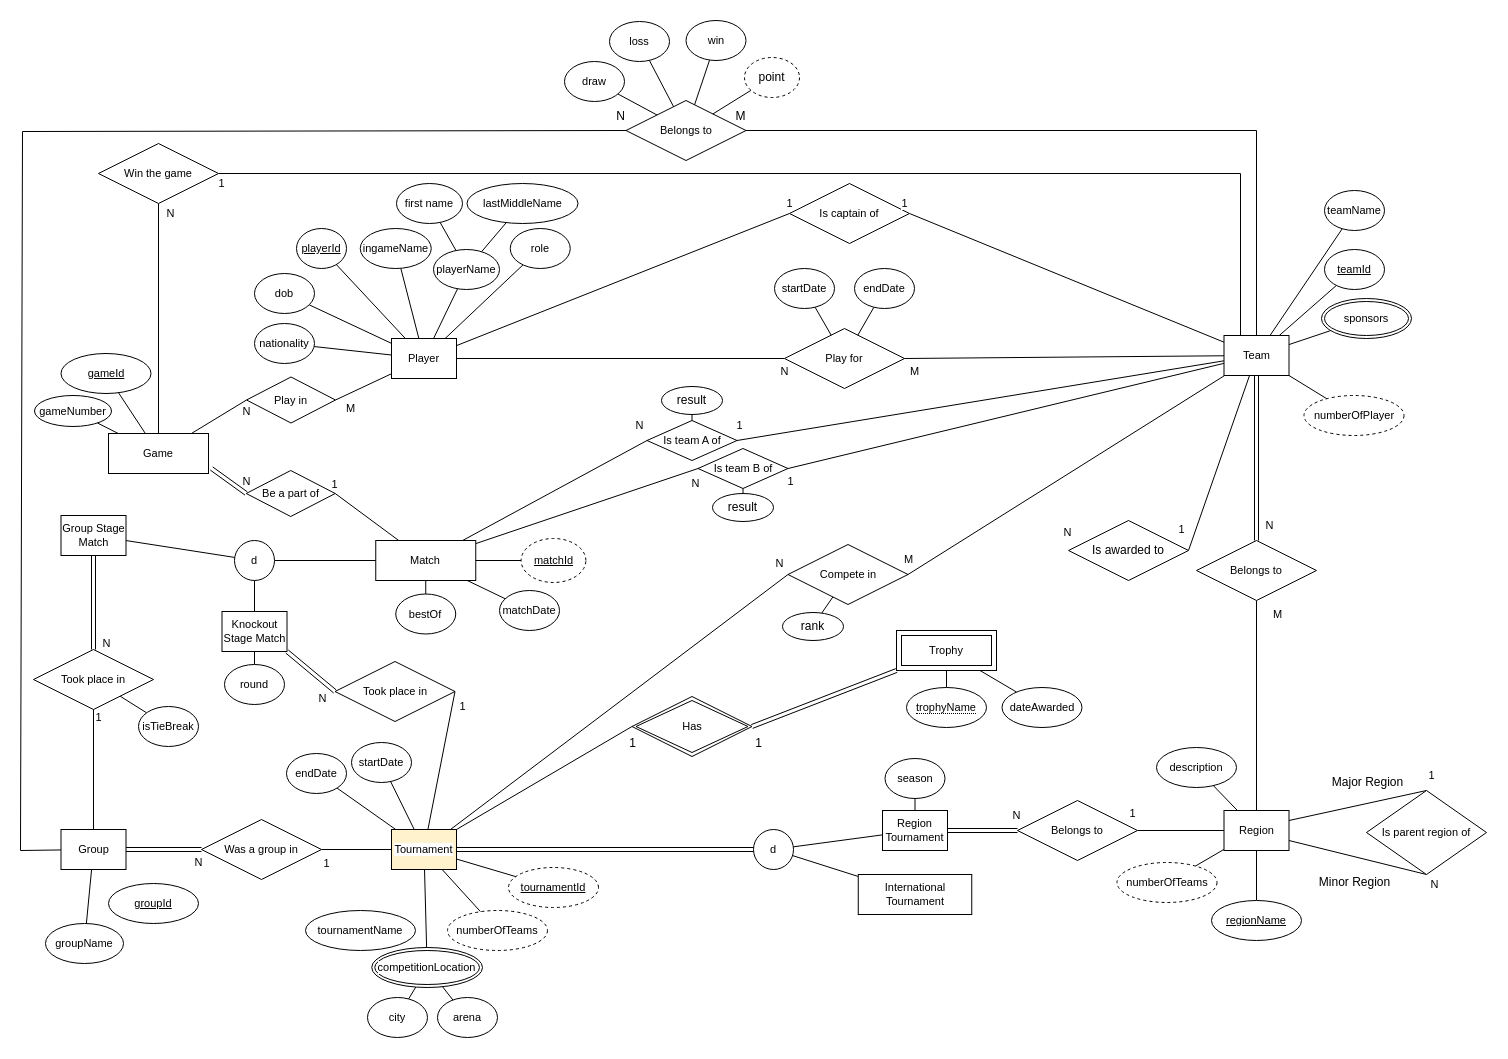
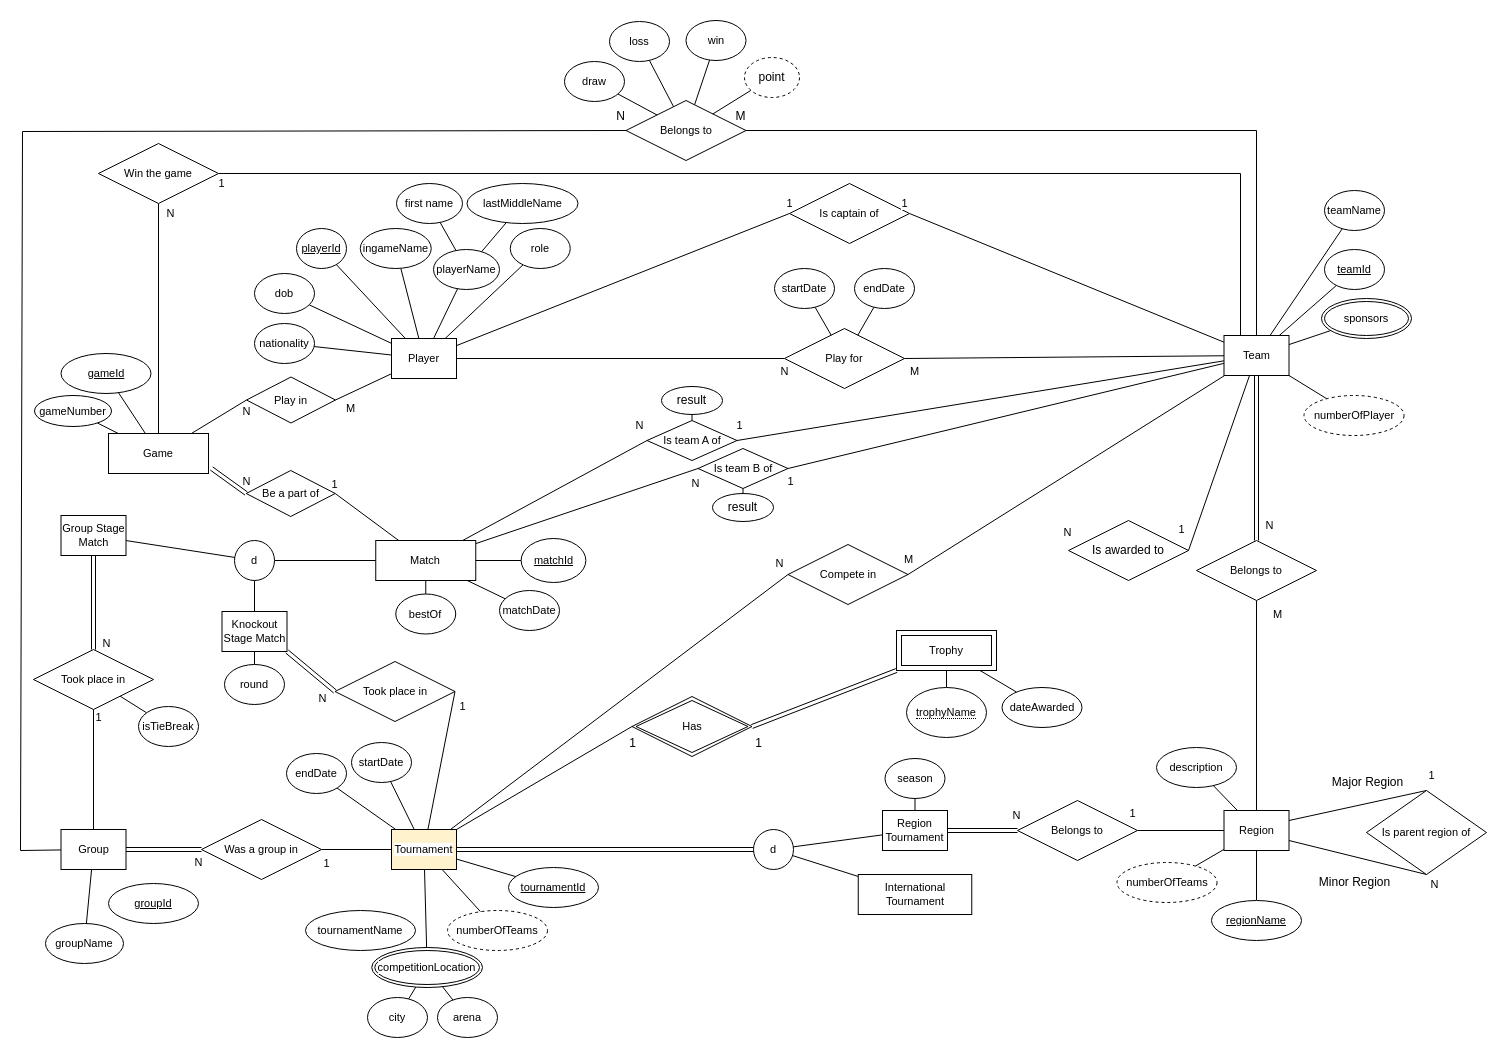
(554, 561) -> (554, 561)
(827, 605) -> none
(813, 627) -> none
(947, 708) -> (947, 713)
(554, 888) -> (554, 888)
